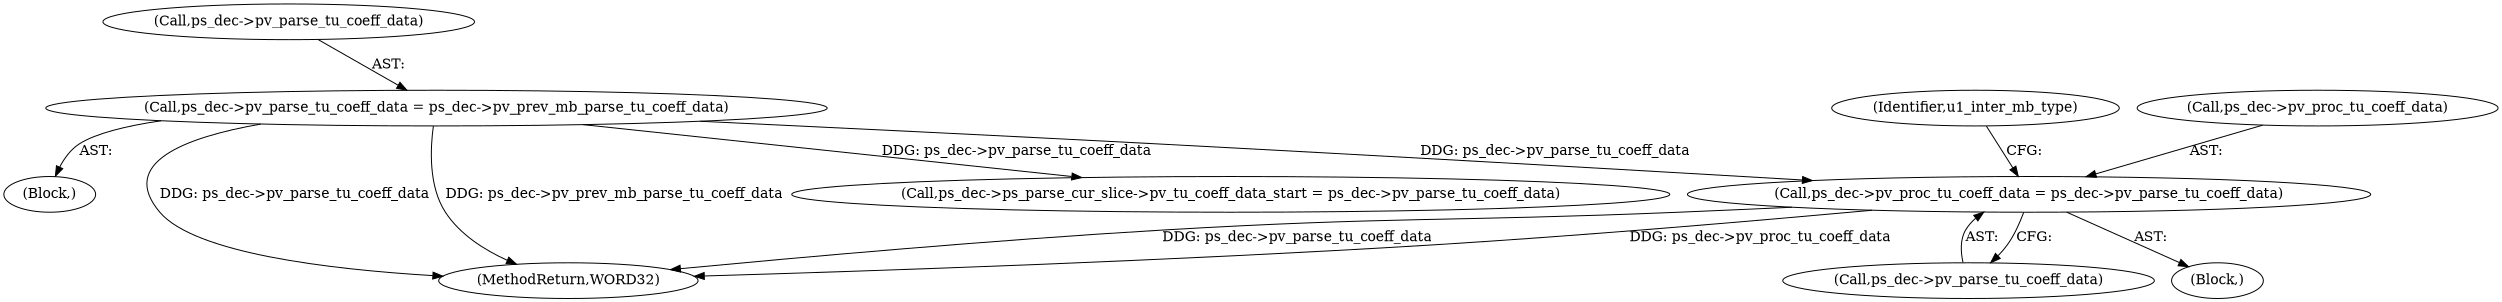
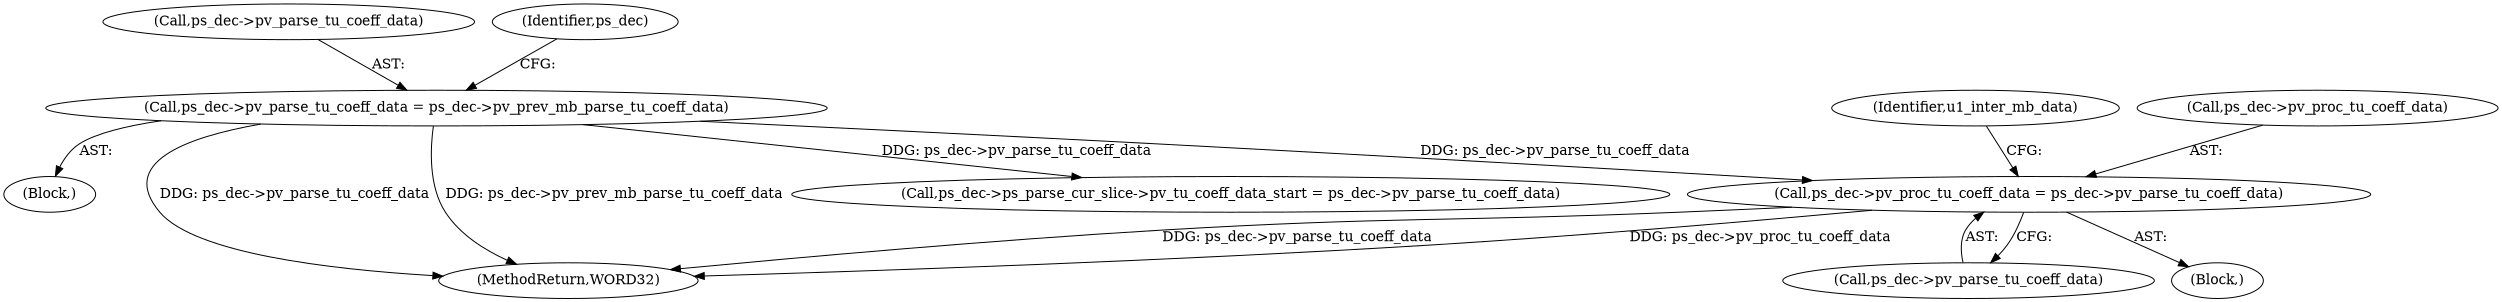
none -> (585, 22)
(1975, 108) -> (1975, 108)
